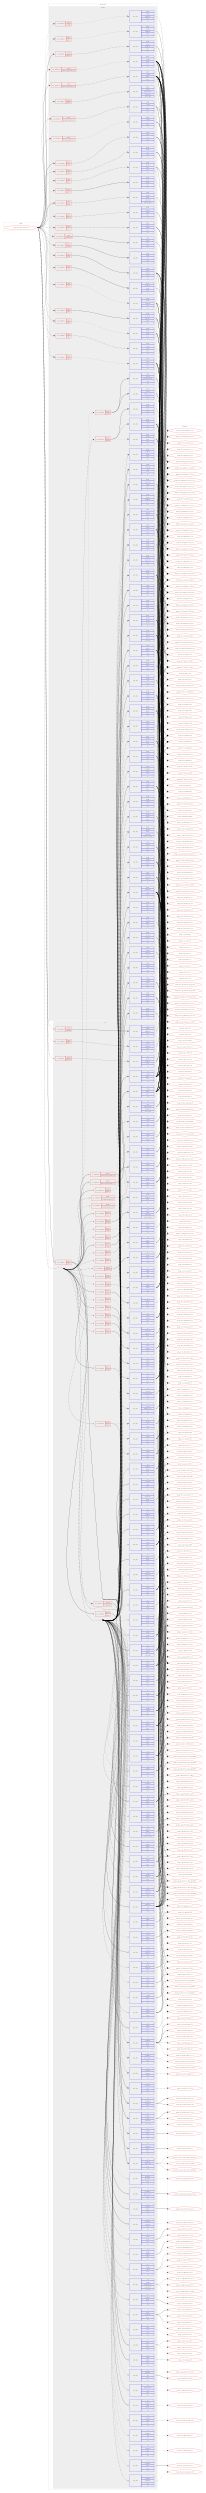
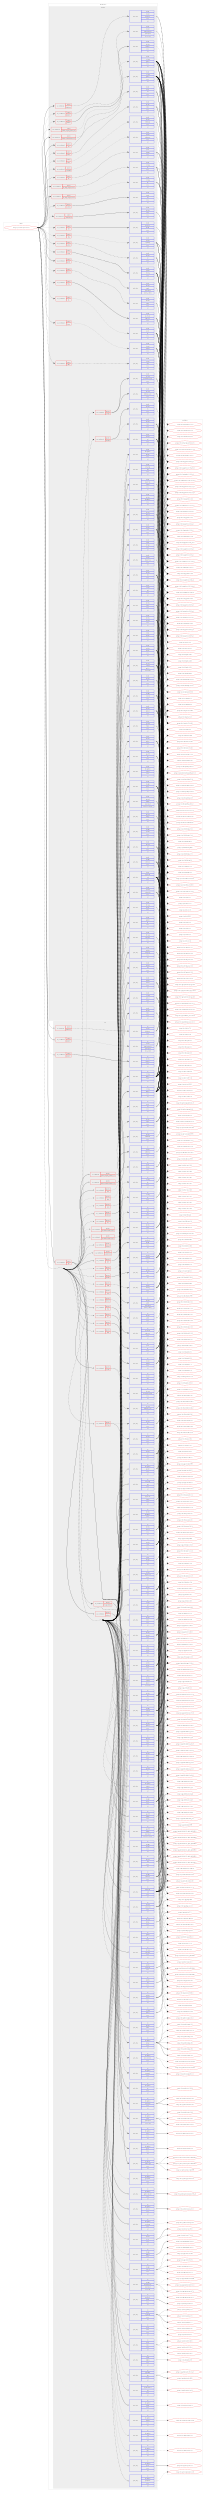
none -> (185, 779)
